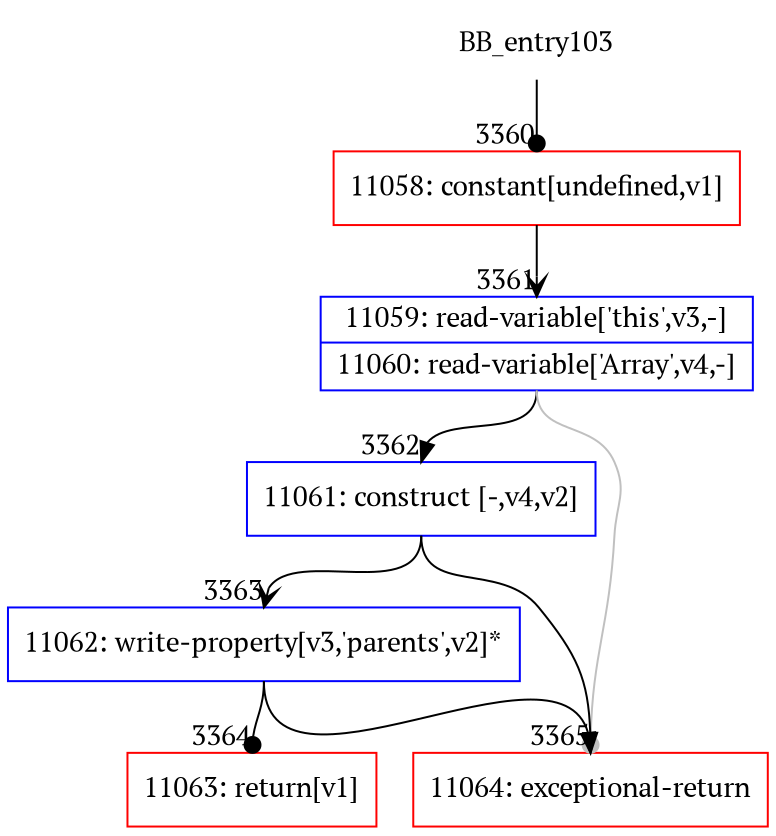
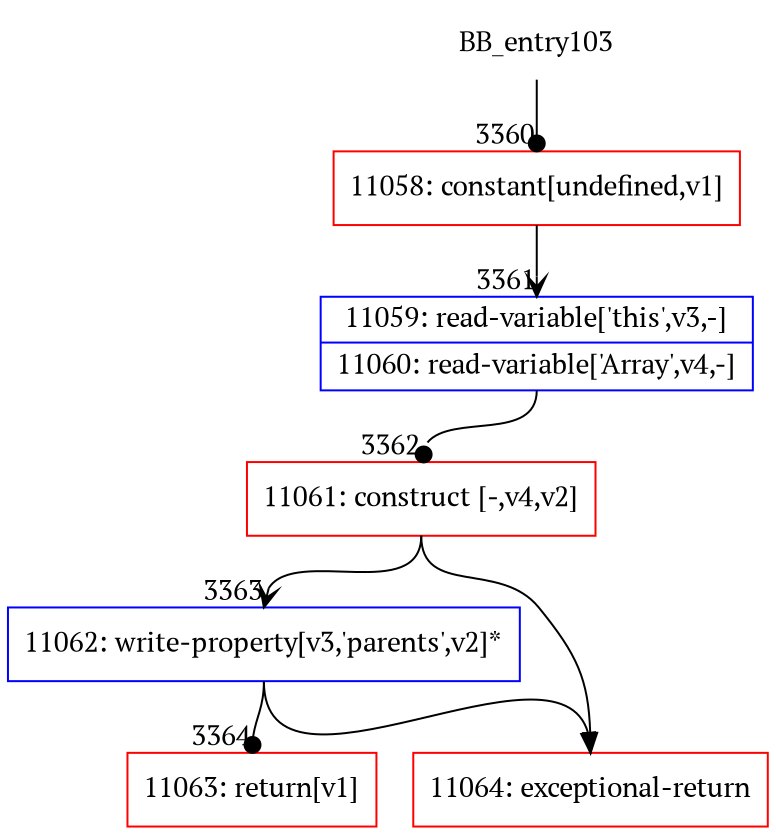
(489, 425) -> (489, 425)
(421, 499) -> (421, 499)
(614, 543) -> none
